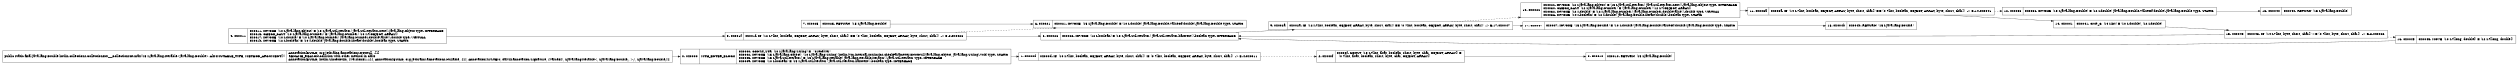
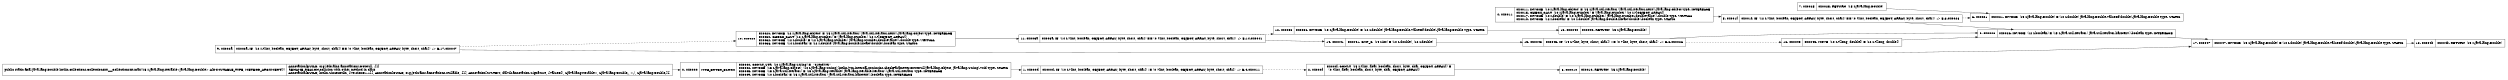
(1264, 31) -> (2187, 38)
